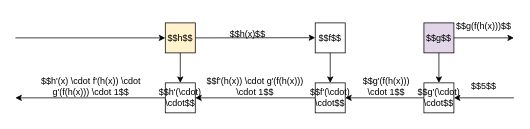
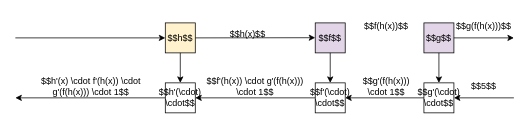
none -> (387, 27)
(330, 38) -> (330, 38)
